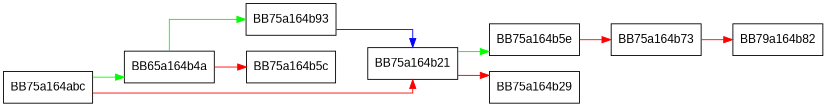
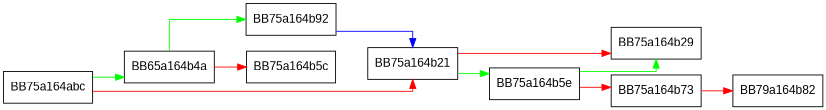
(291, 19) -> (291, 19)
none -> (620, 71)
